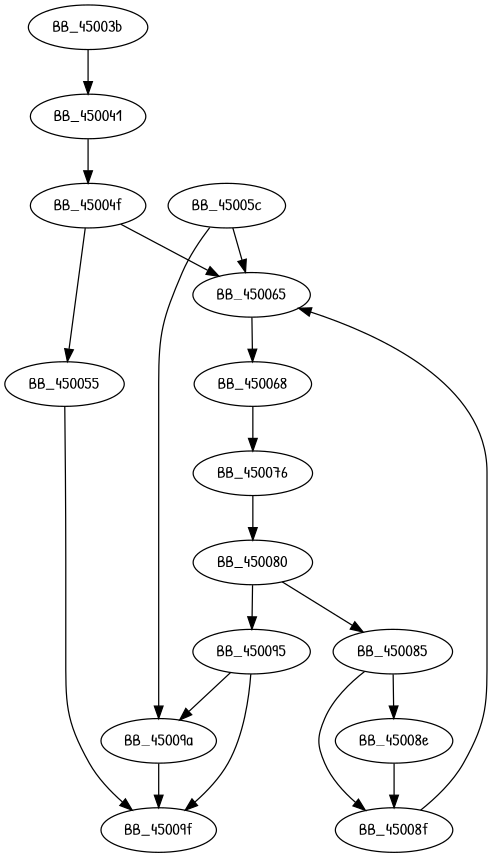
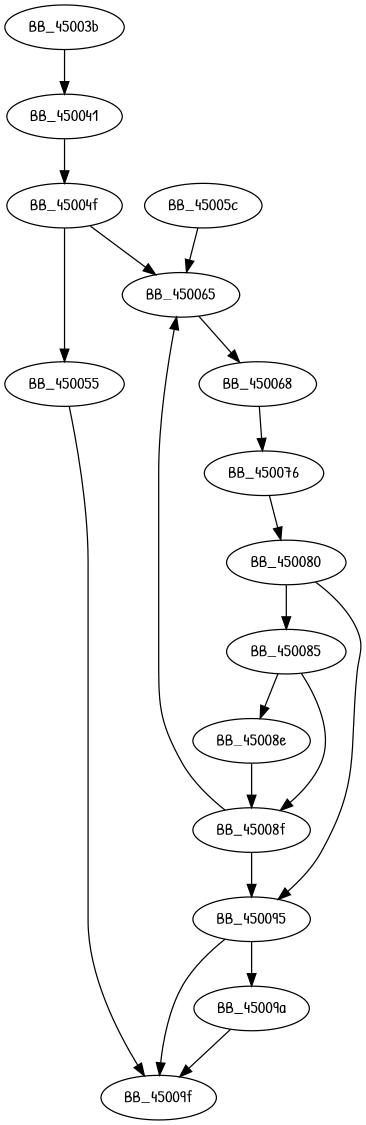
(159, 461) -> none
none -> (252, 869)
